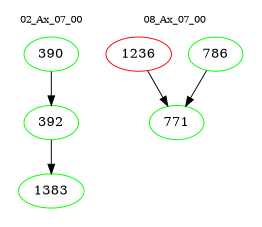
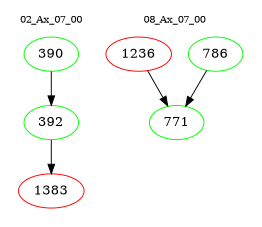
(51, 191) -> (51, 191)
